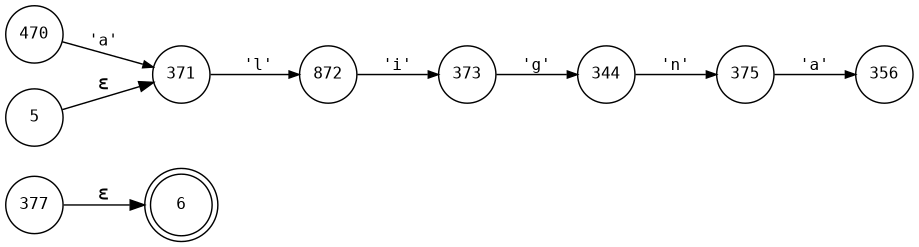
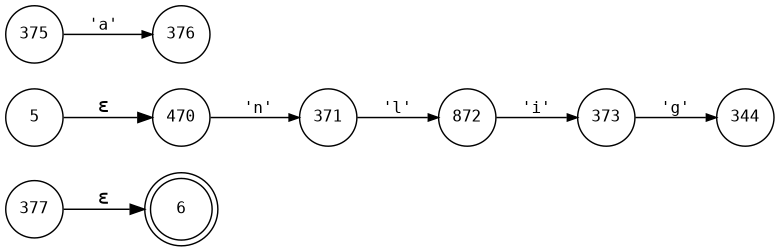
(104, 42) -> (259, 109)
(671, 75) -> none
(884, 75) -> (181, 34)
(101, 98) -> (101, 118)
